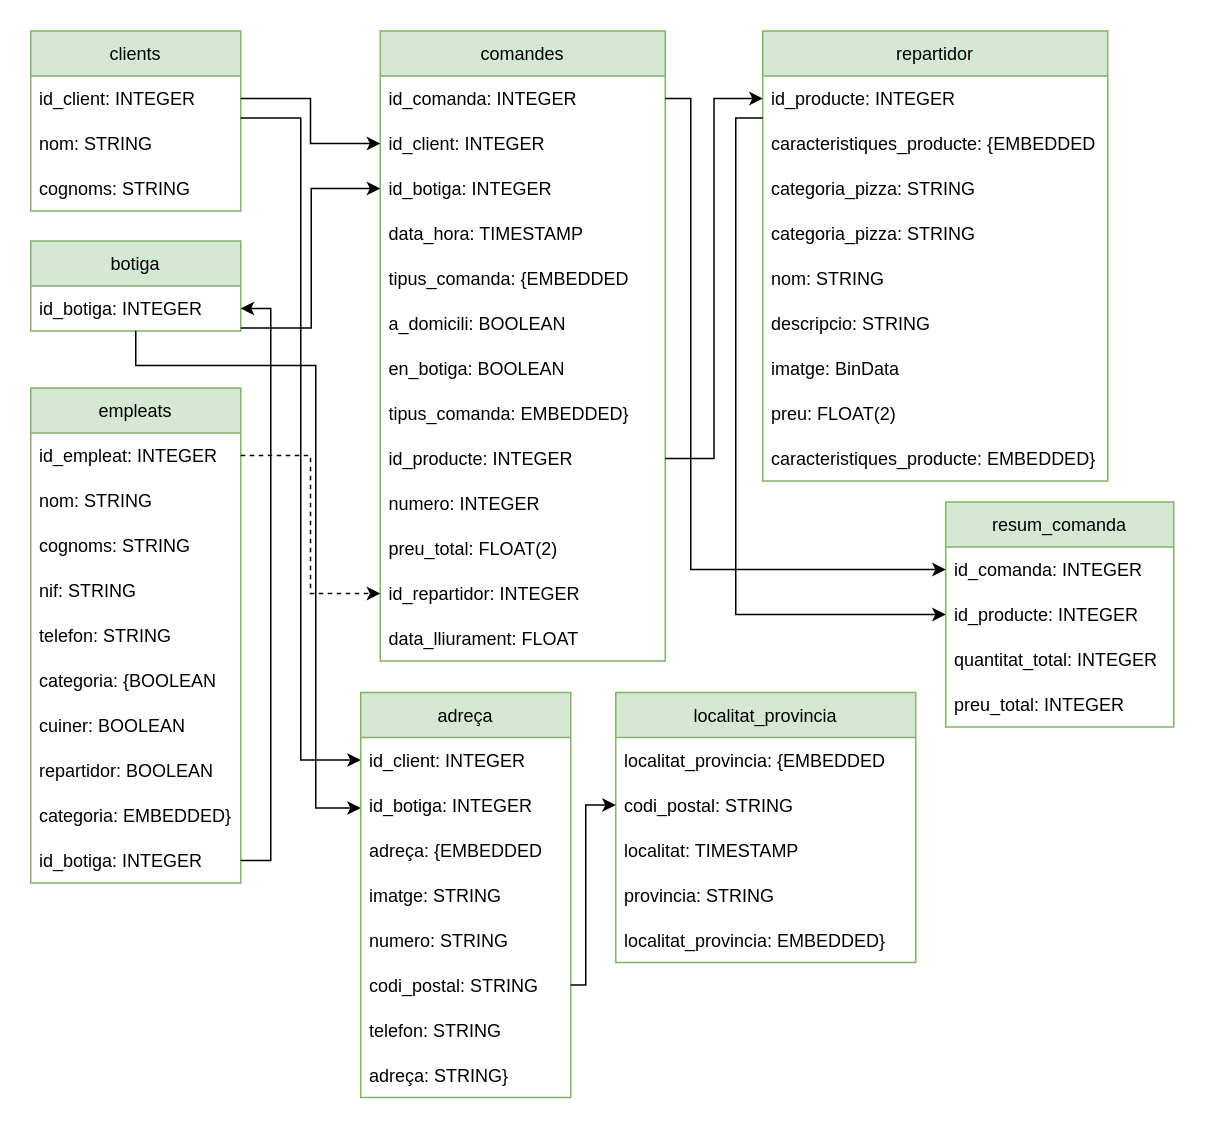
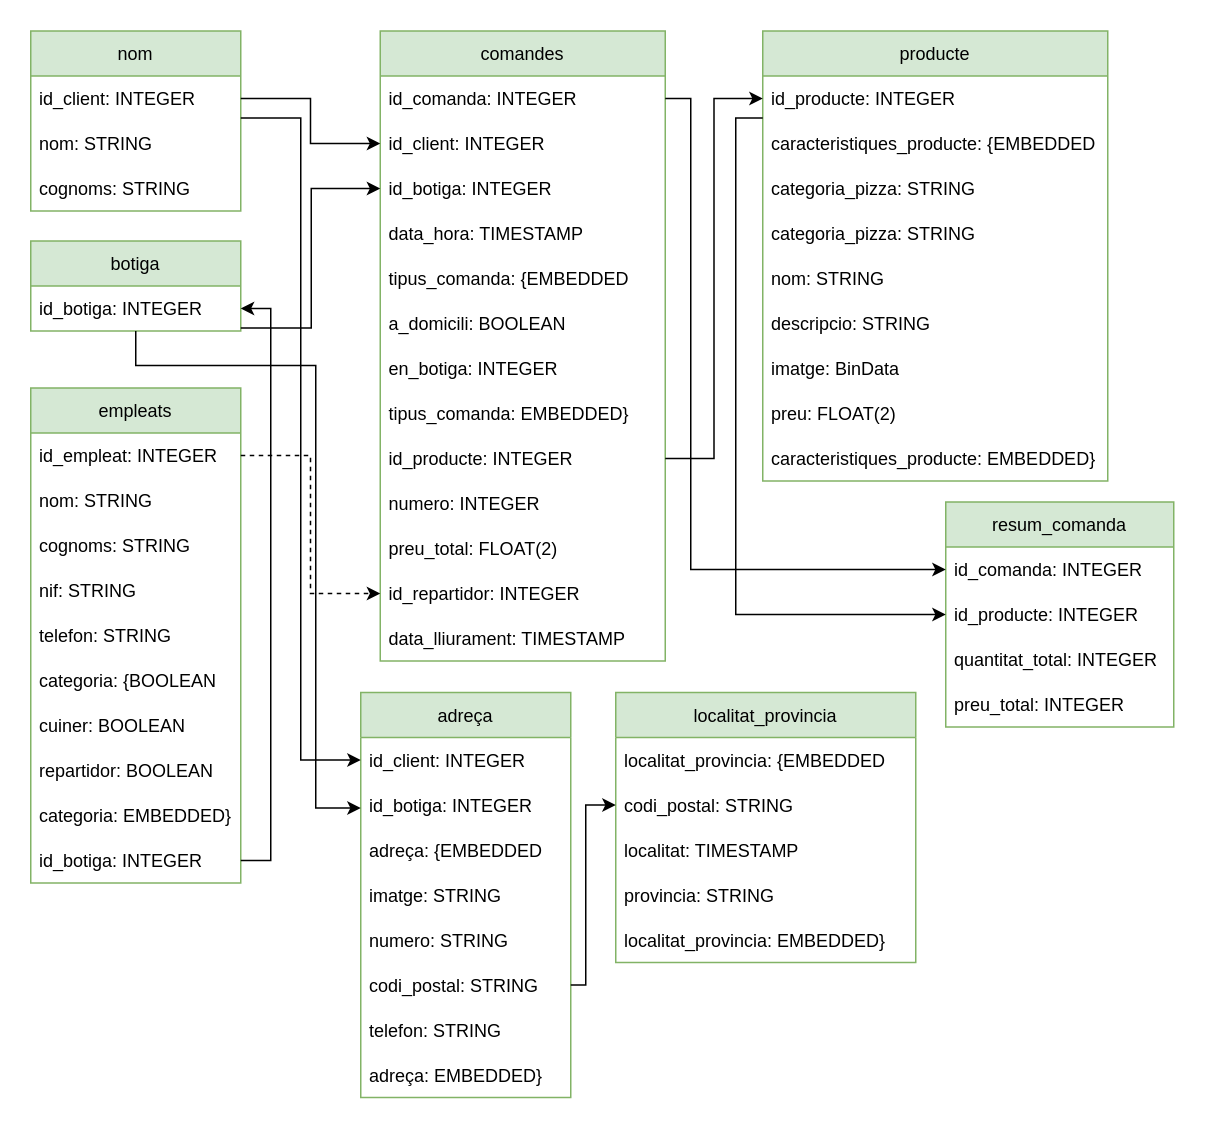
(135, 54) -> (135, 54)
(935, 54) -> (935, 54)
(472, 369) -> (472, 369)
(488, 639) -> (508, 639)
(440, 1076) -> (450, 1076)
